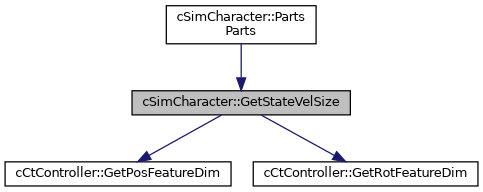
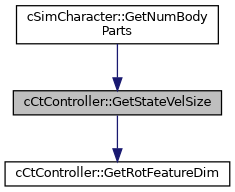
(241, 25) -> (117, 25)
(241, 103) -> (117, 103)
(118, 174) -> none
